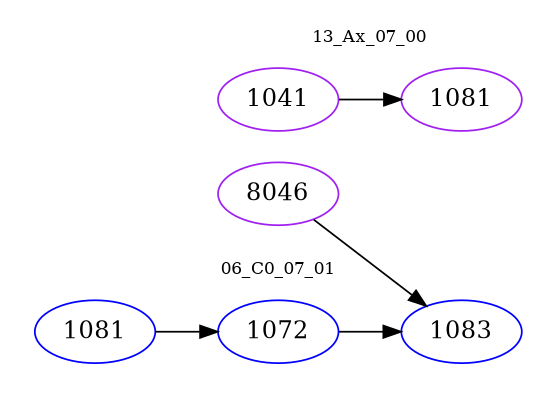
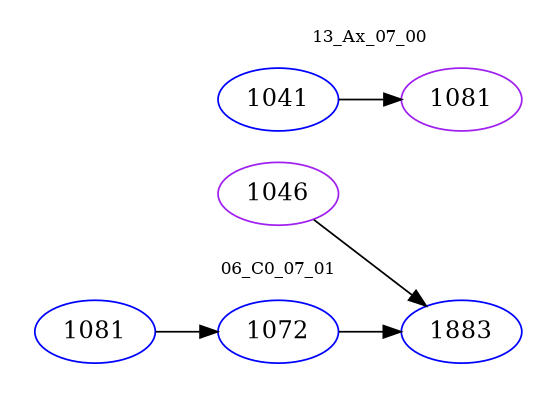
(278, 100) -> (278, 100)
(278, 194) -> (278, 194)
(462, 332) -> (462, 332)
